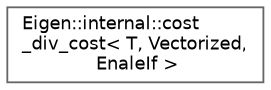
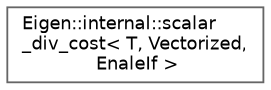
(135, 45) -> (135, 45)
